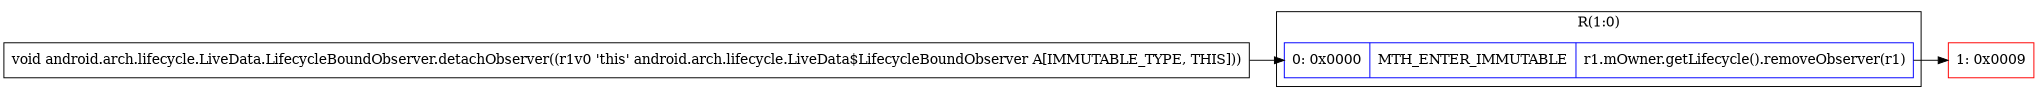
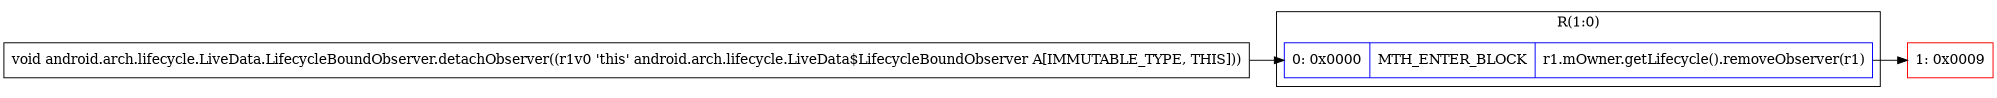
(1473, 60) -> (1452, 60)
